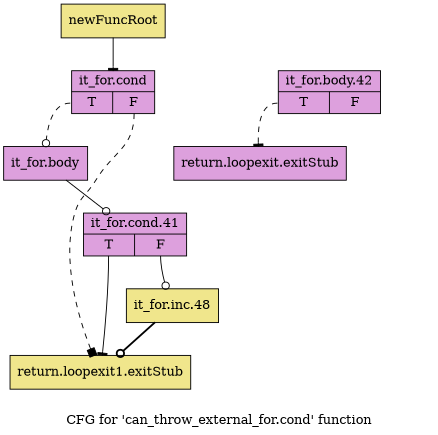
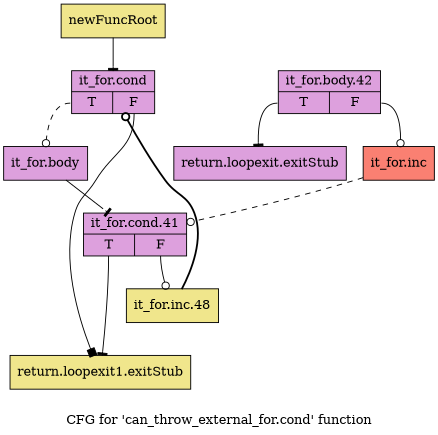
(261, 118) -> (261, 118)
none -> (399, 163)
(80, 191) -> (80, 191)
(73, 222) -> (73, 222)
(139, 337) -> (184, 198)
